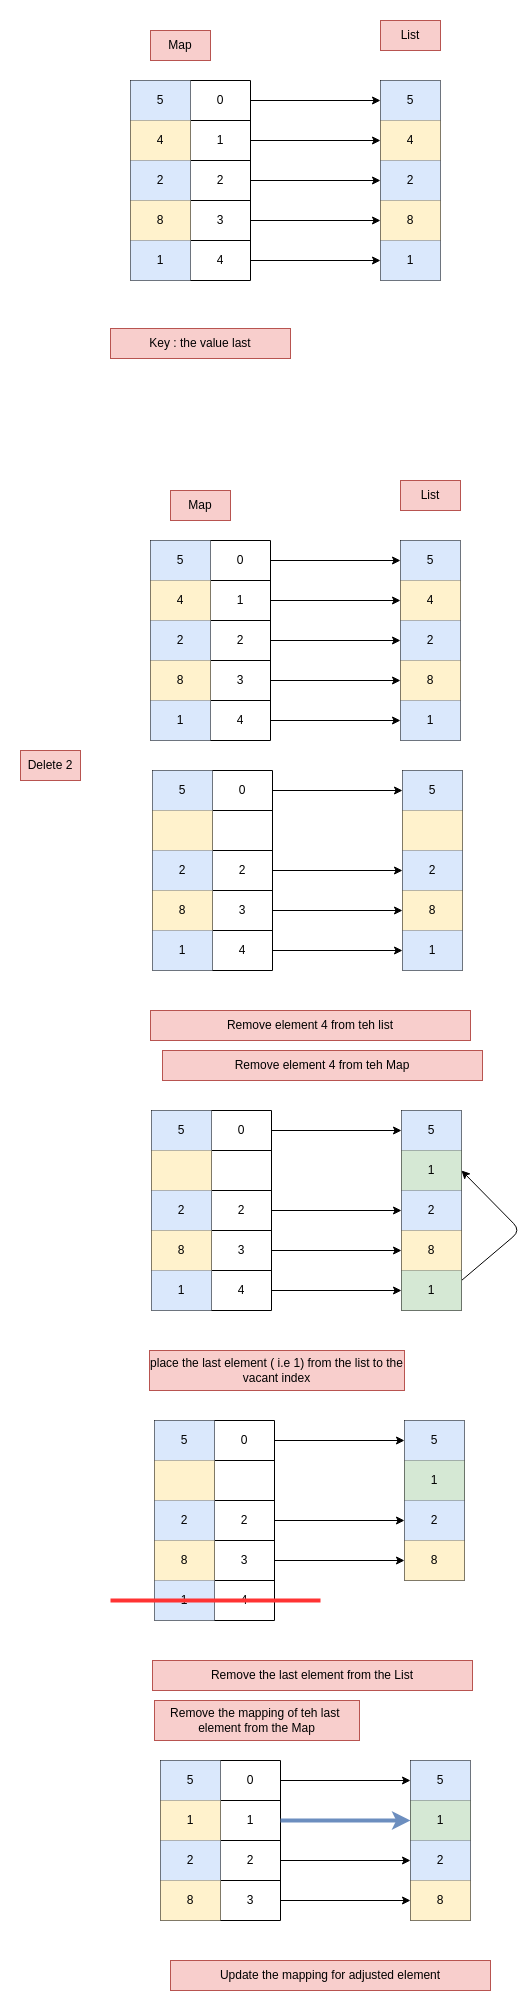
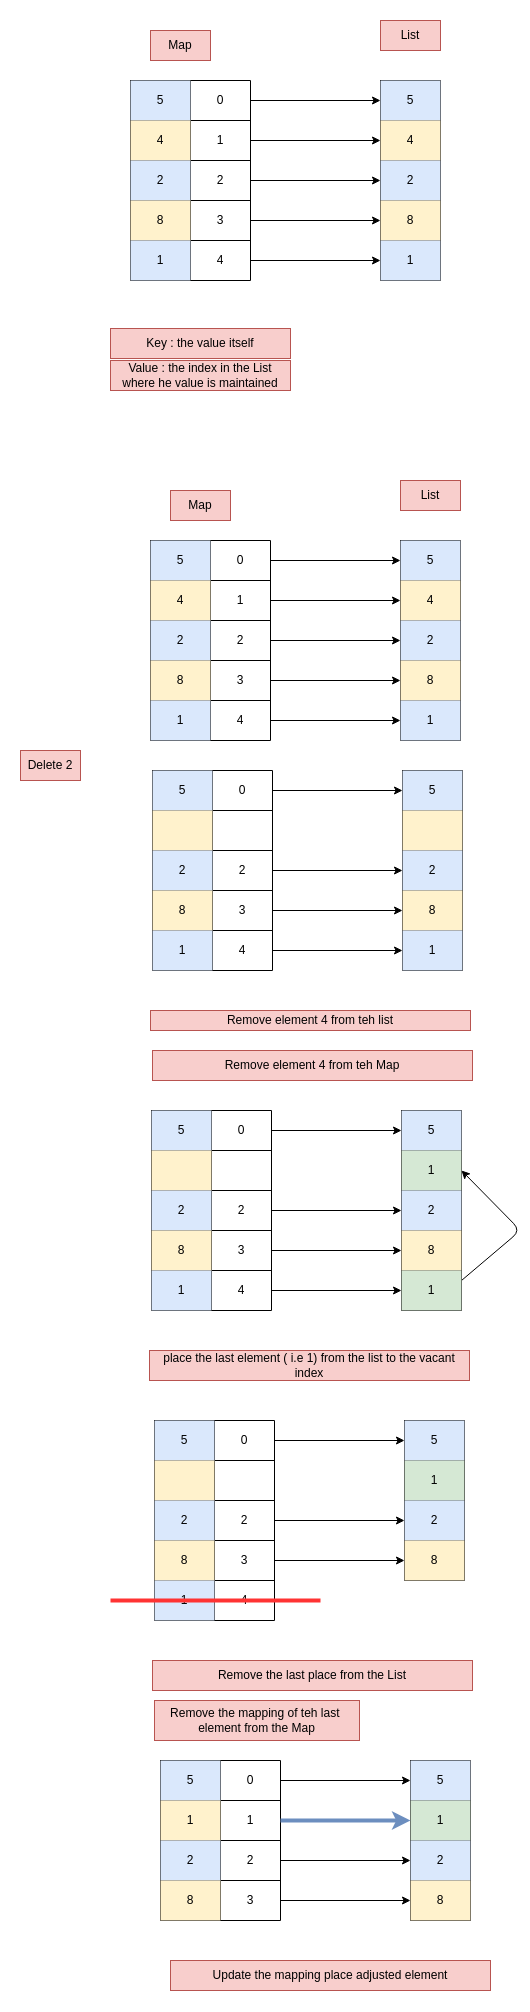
(201, 344) -> (201, 344)
none -> (201, 376)
(311, 1026) -> (311, 1021)
(323, 1066) -> (313, 1066)
(277, 1371) -> (310, 1366)
(313, 1676) -> (313, 1676)
(331, 1976) -> (331, 1976)
